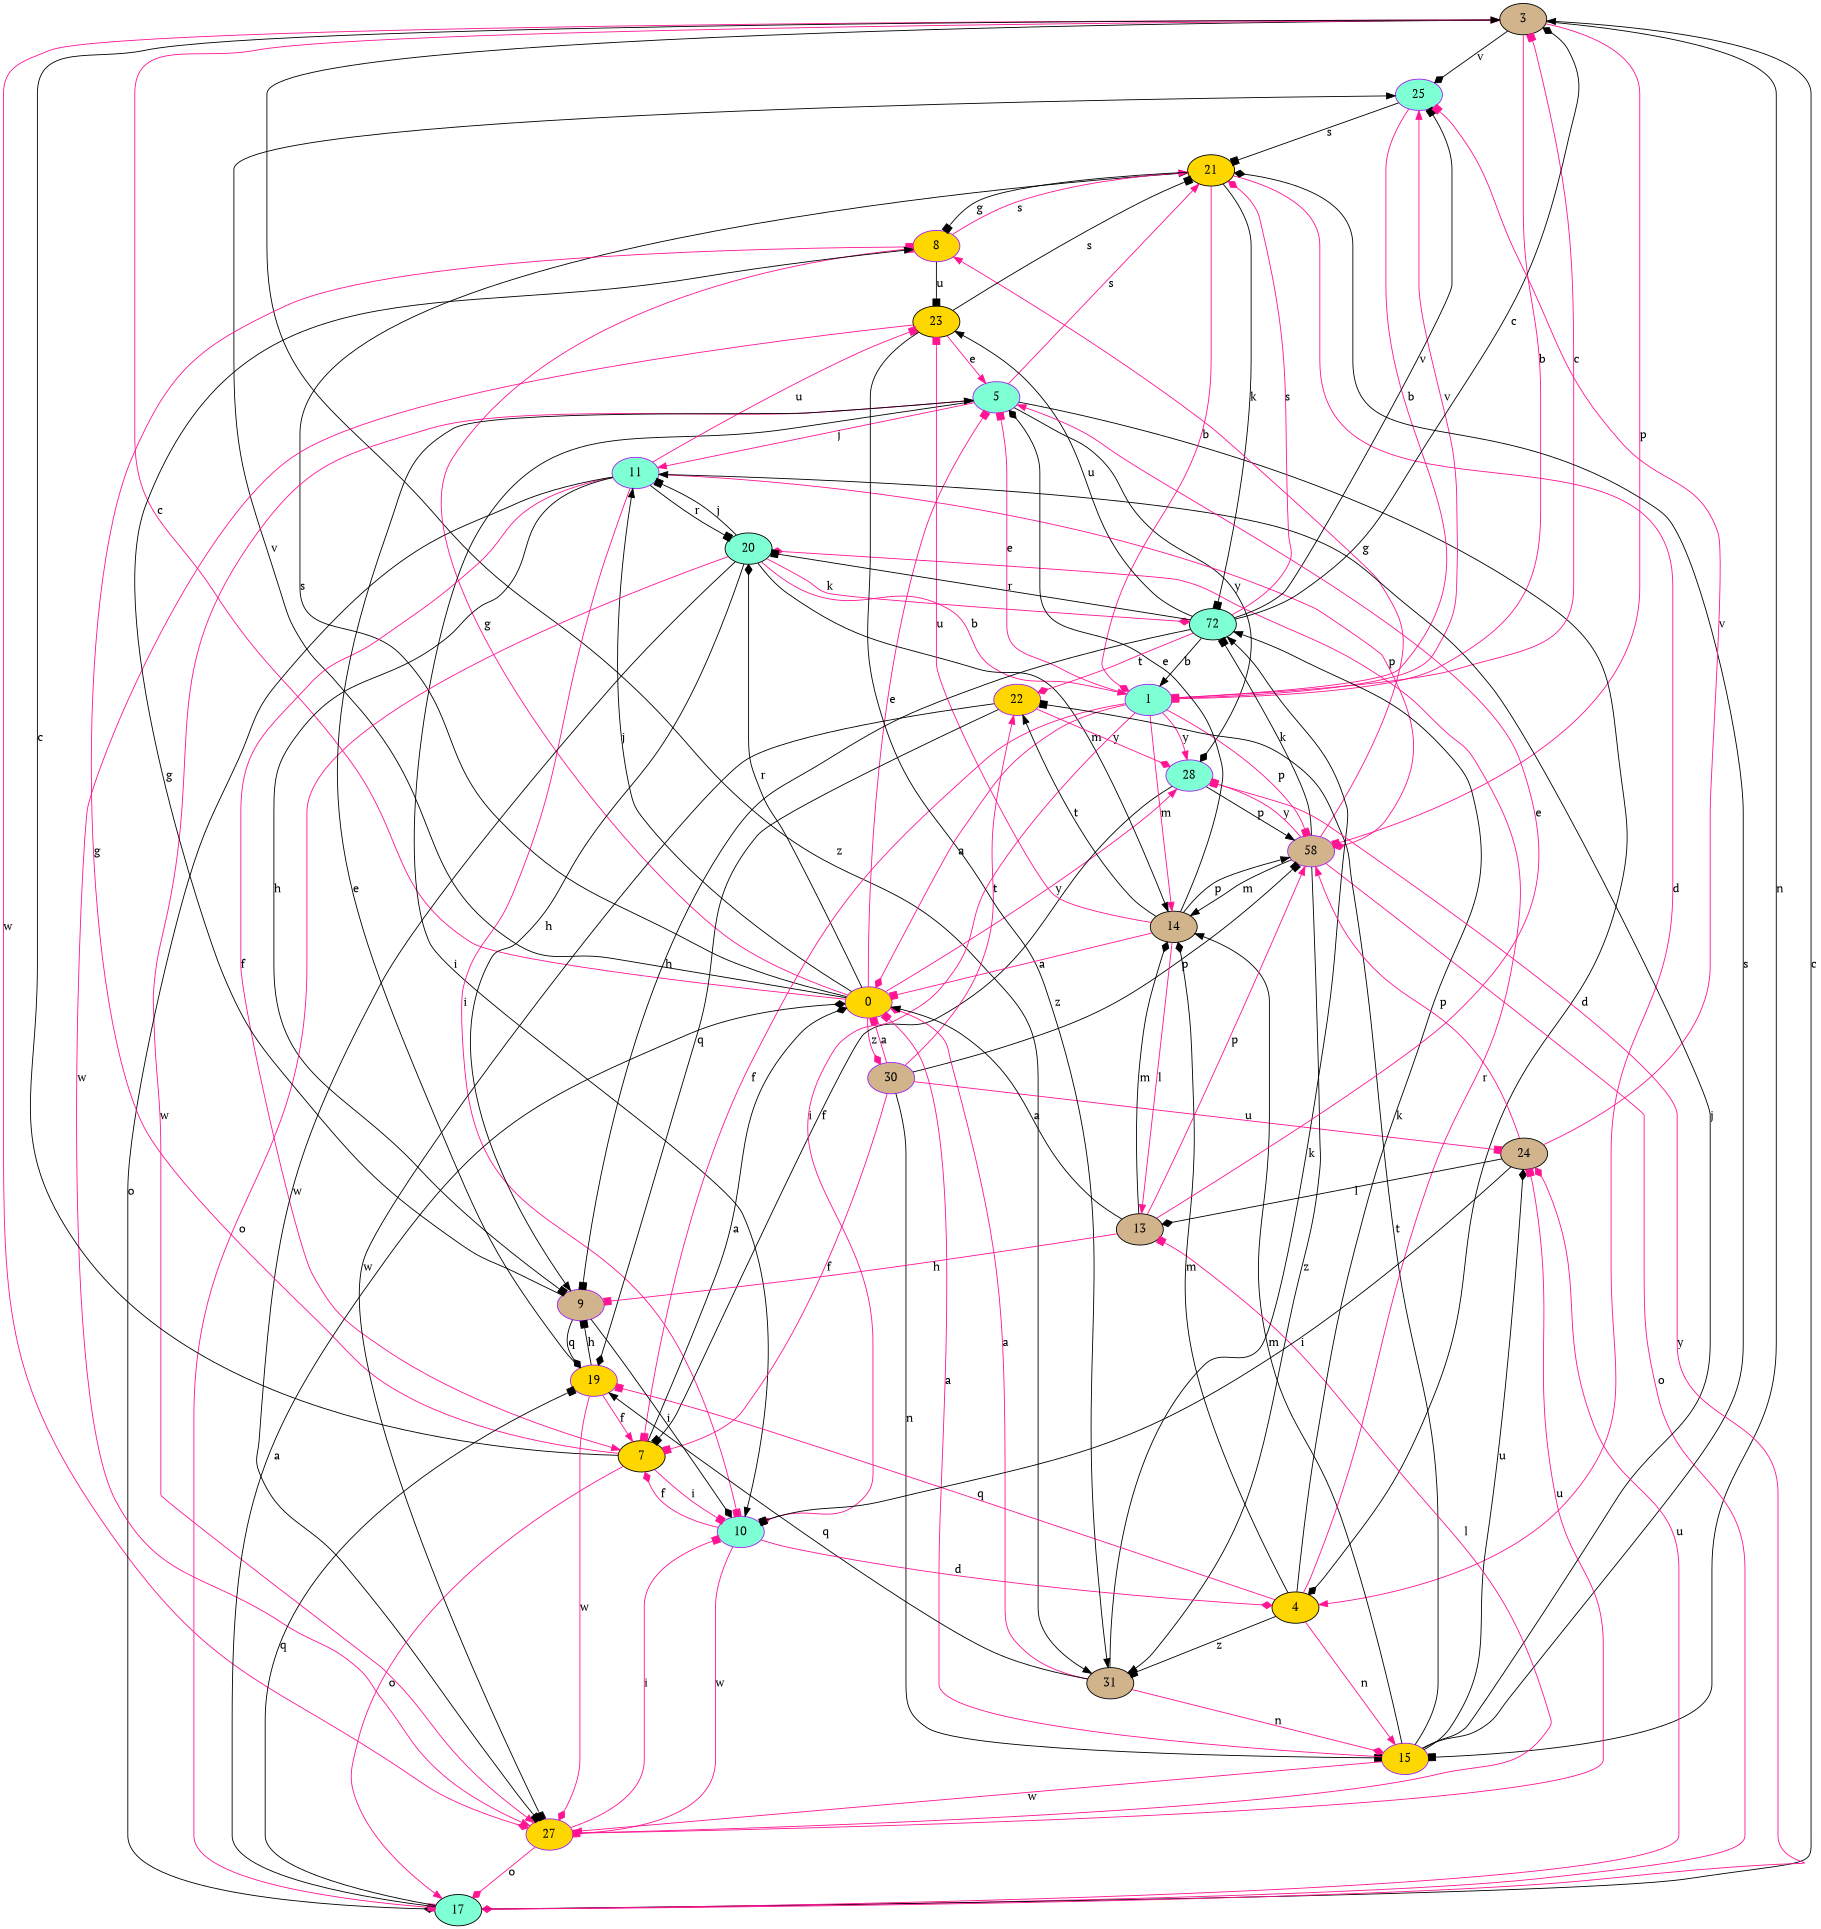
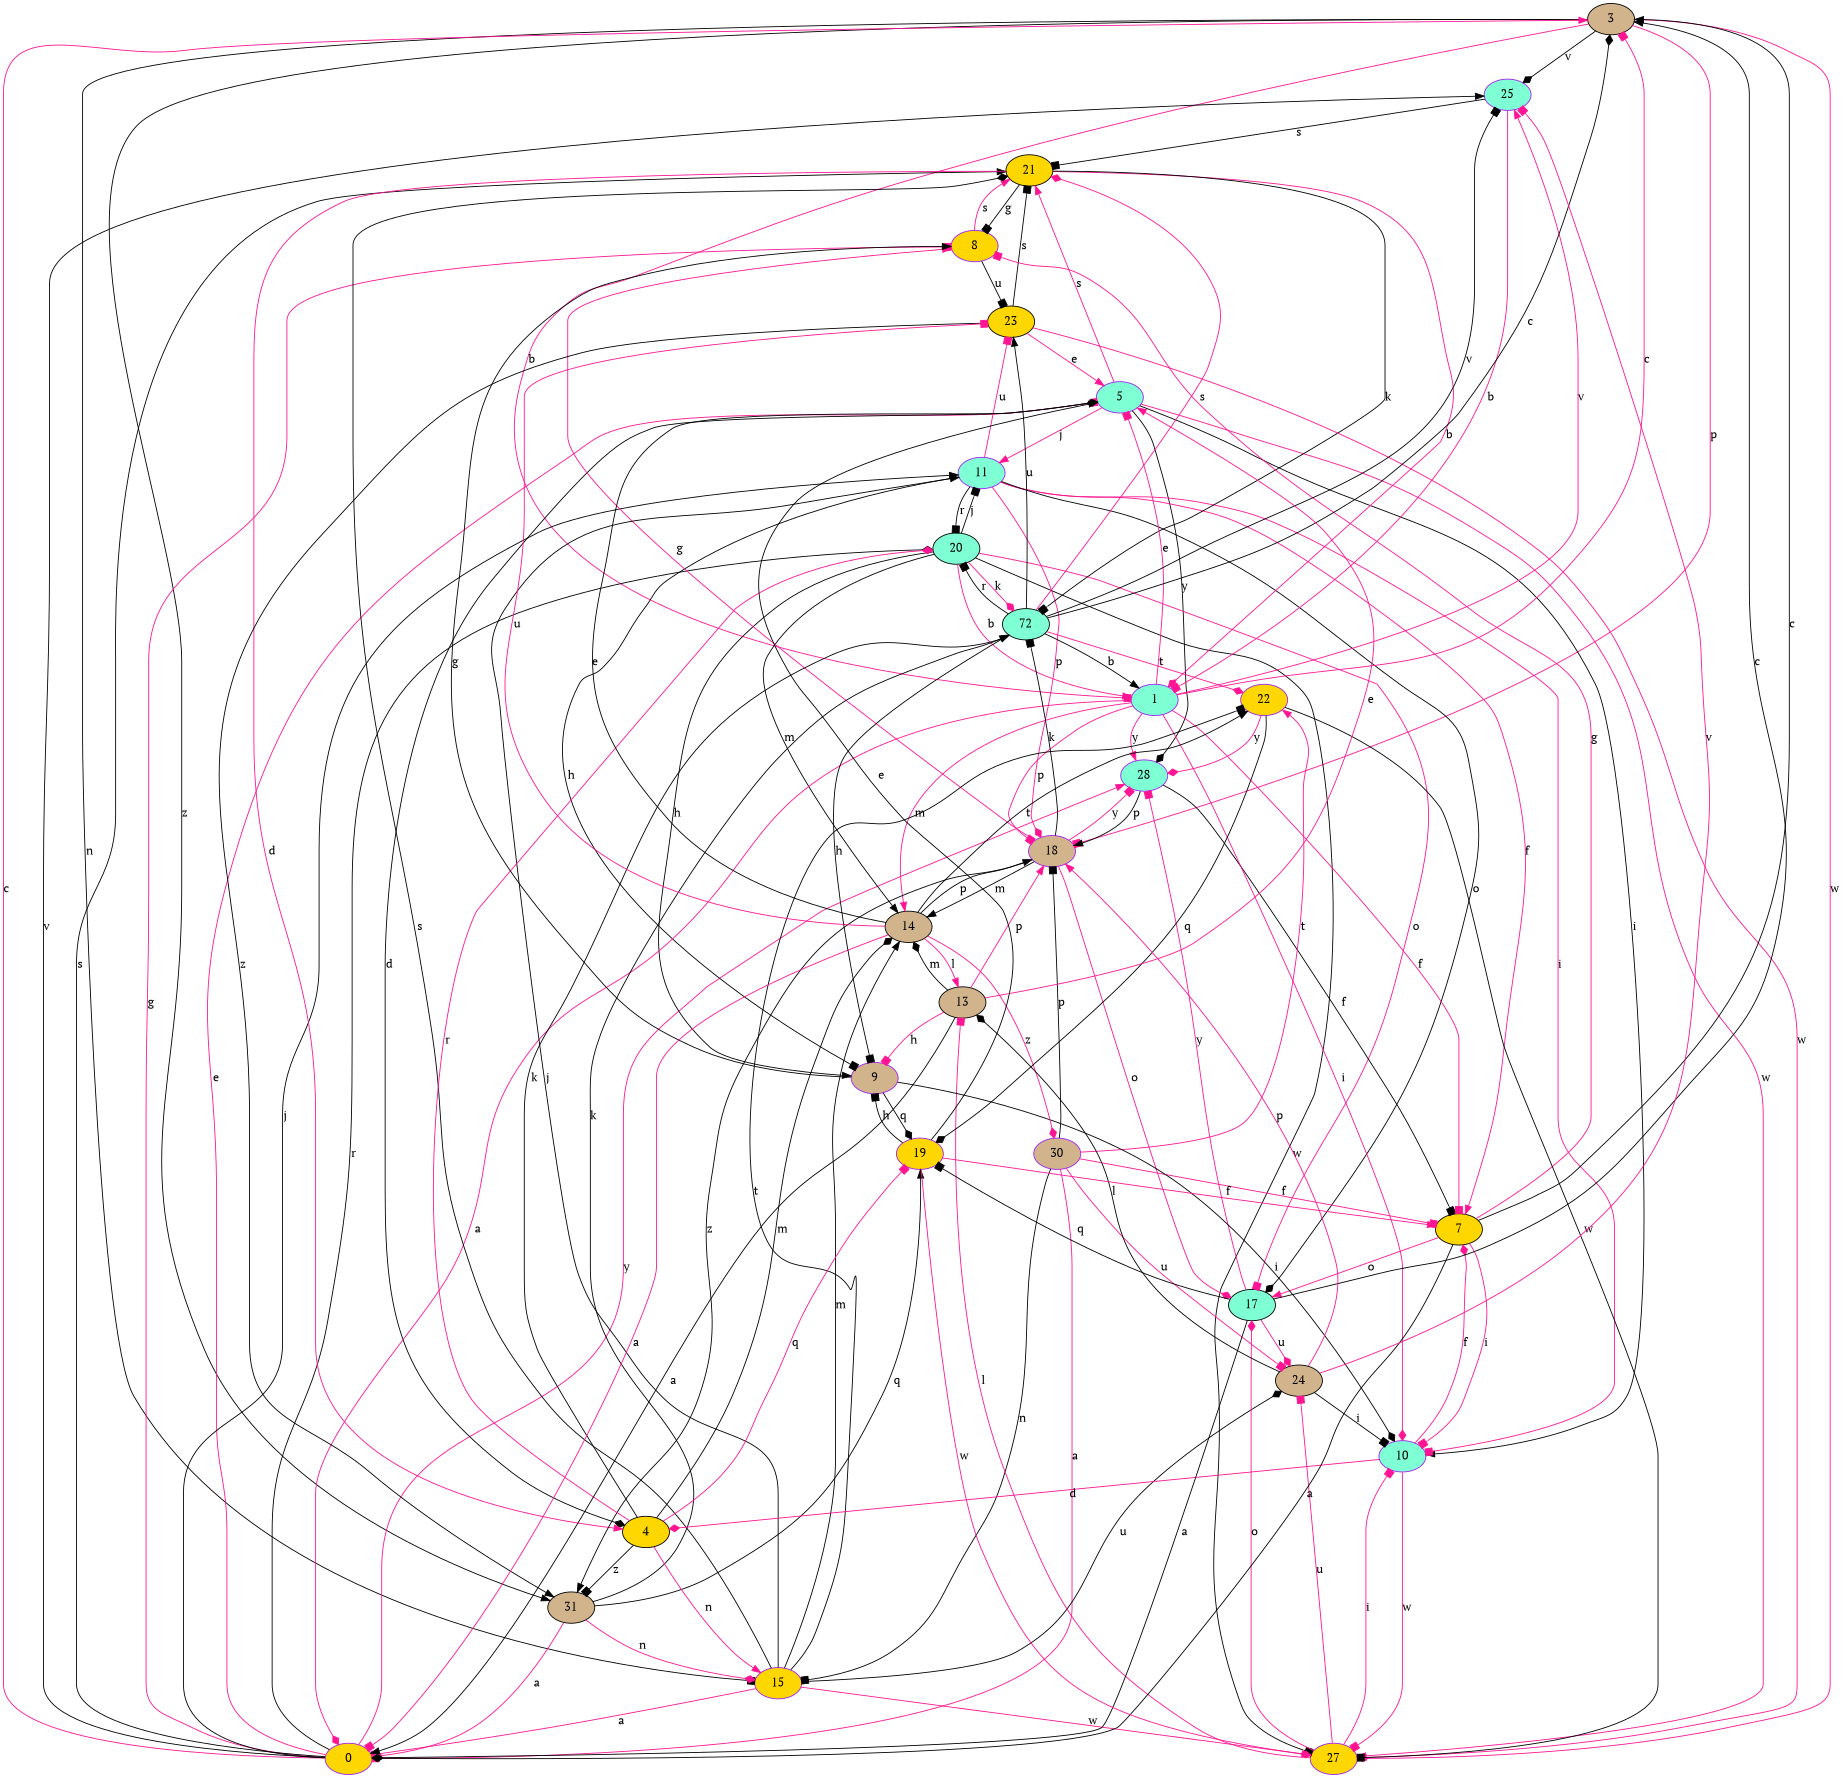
(1311, 851) -> (1052, 851)
(869, 1037) -> (1012, 1016)
